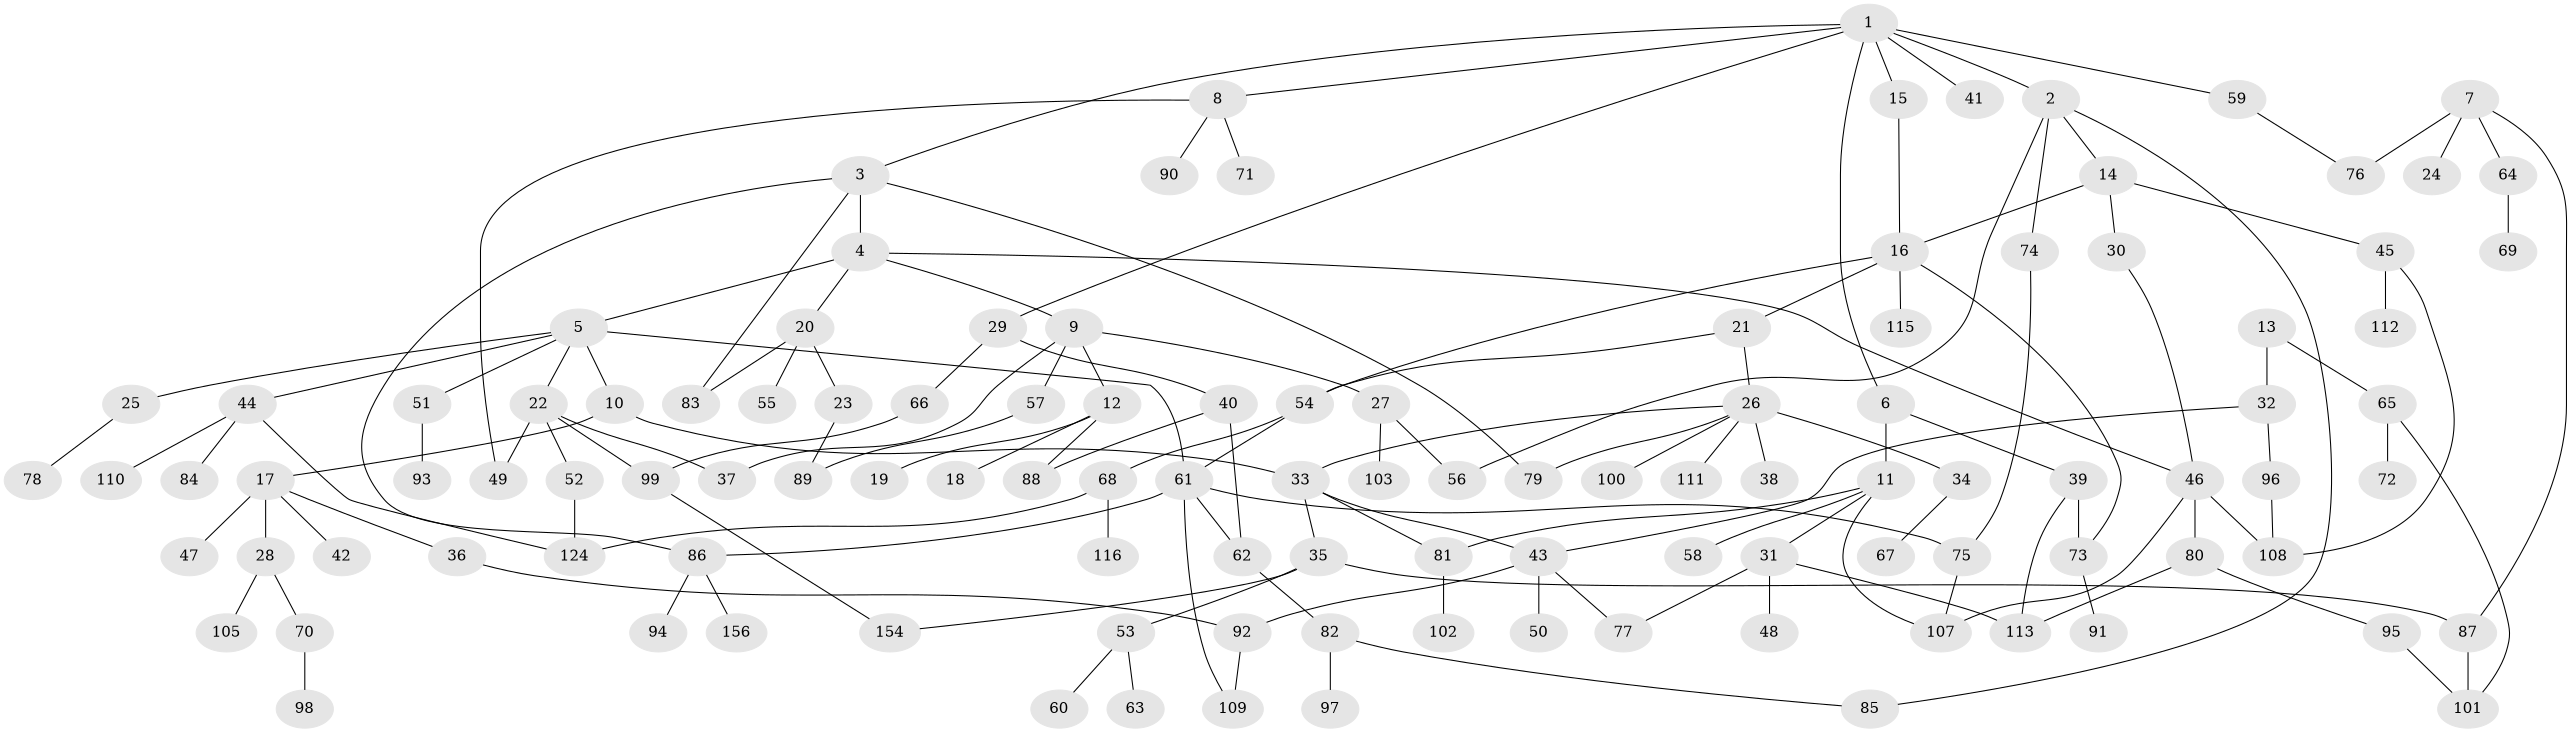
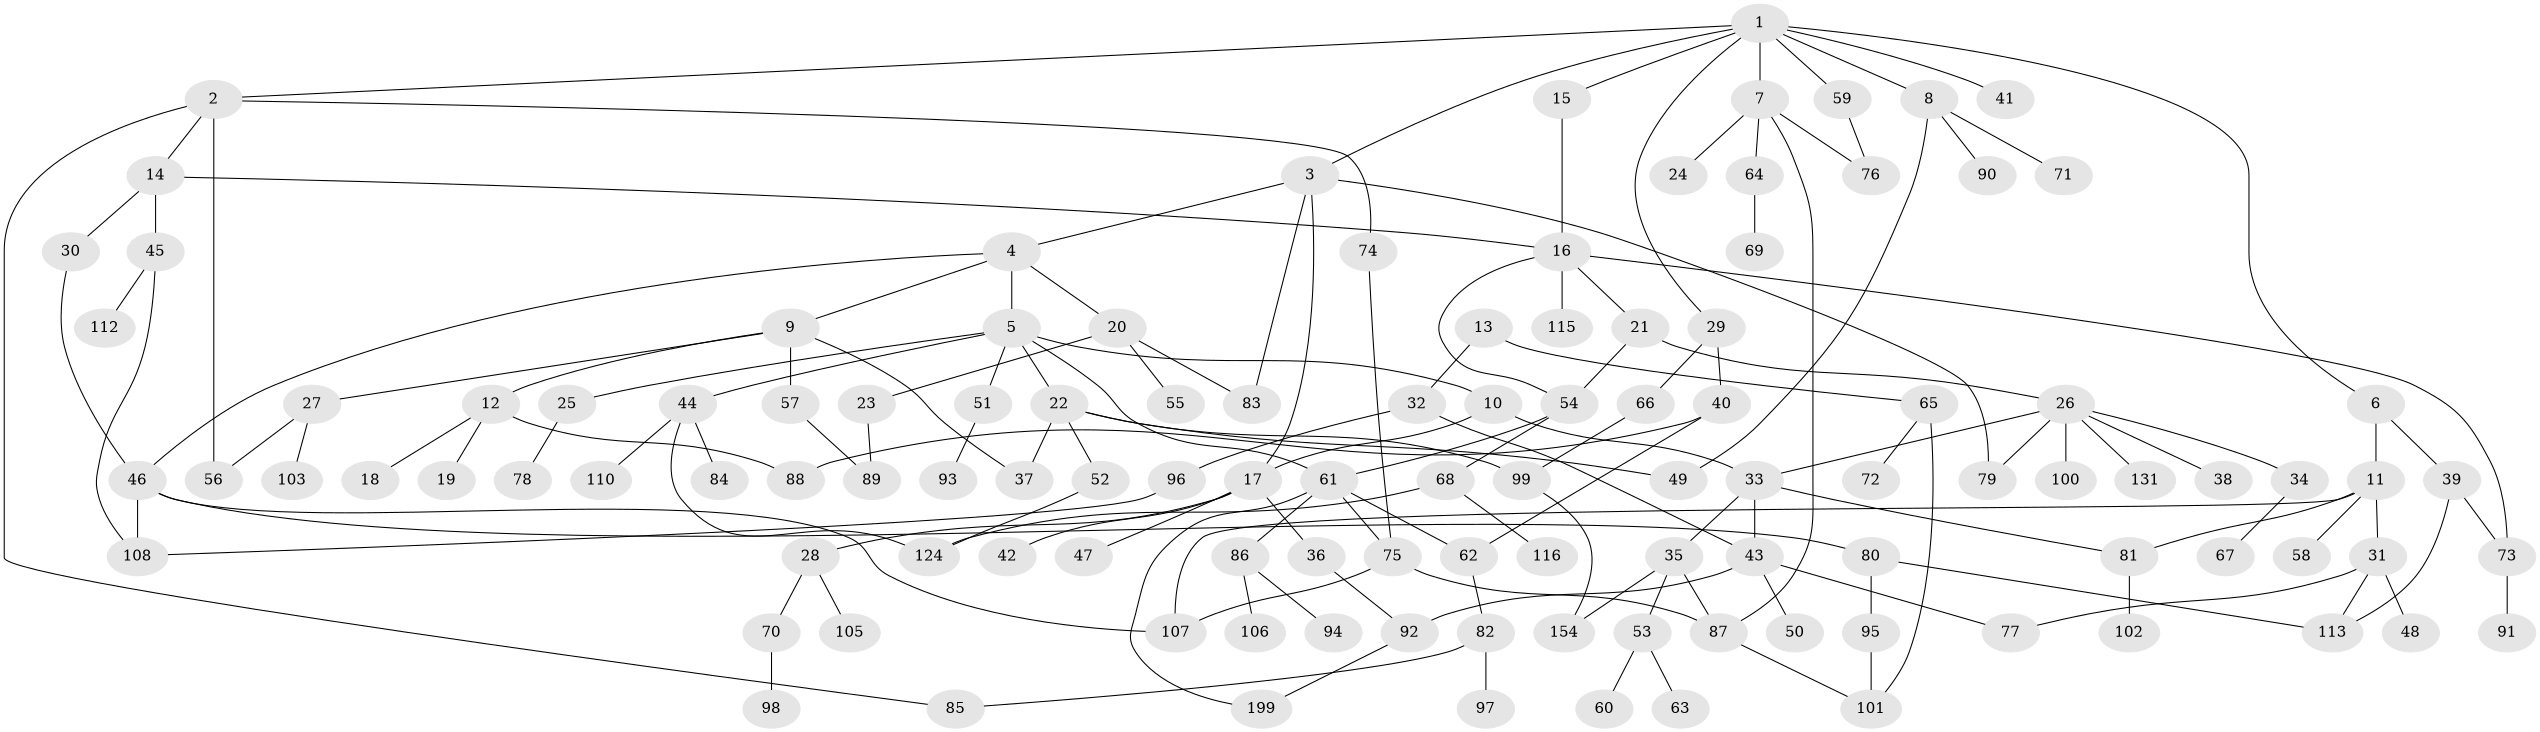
none -> (1760, 61)
(427, 332) -> (1309, 333)
(1691, 480) -> (2145, 480)
none -> (1513, 592)
(737, 633) -> (1255, 633)
(1233, 709) -> (1262, 709)
